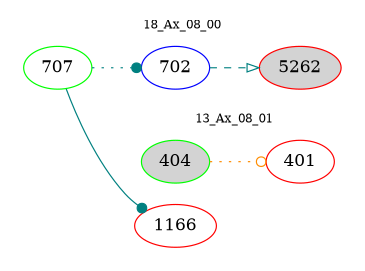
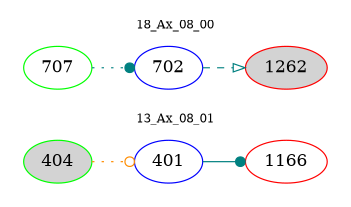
(300, 68) -> (286, 68)
(95, 152) -> (219, 162)
(300, 162) -> (169, 162)
